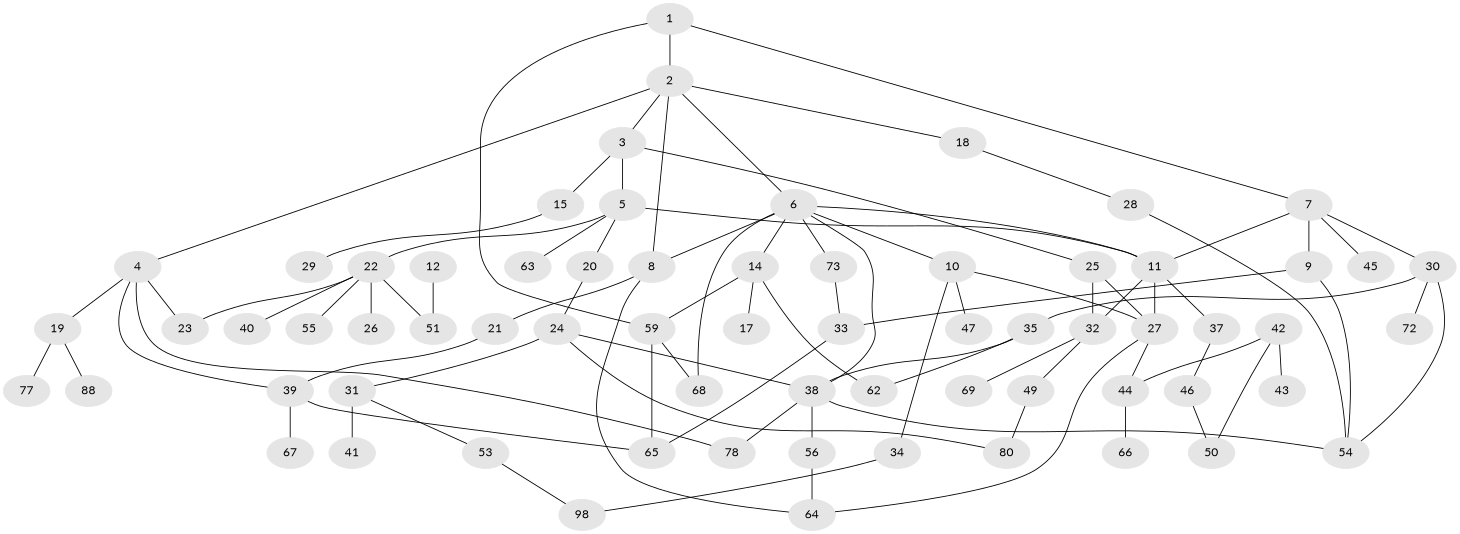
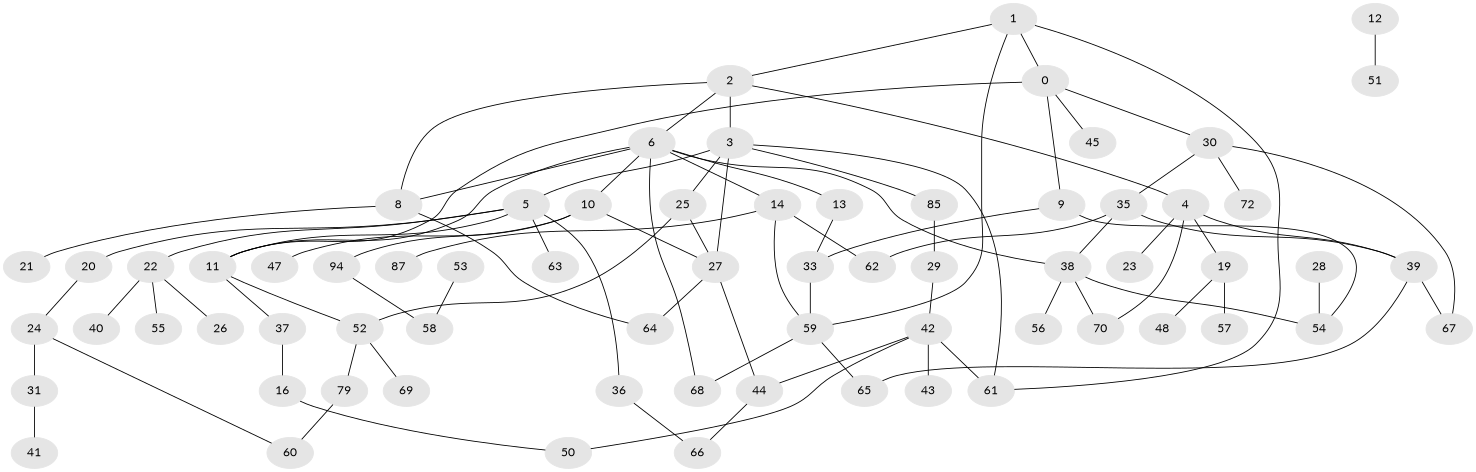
(963, 143) -> none
(561, 205) -> (934, 205)
(1309, 205) -> (1045, 81)
(834, 267) -> (840, 205)
none -> (932, 294)
(278, 298) -> none
(402, 298) -> none
(1155, 303) -> (723, 205)
(747, 329) -> (399, 267)
(1093, 329) -> (360, 329)
(393, 360) -> (1255, 236)
(684, 360) -> none
(1426, 372) -> (1378, 193)
(27, 391) -> (1224, 329)
(89, 391) -> (1162, 329)
none -> (619, 391)
none -> (991, 391)
(1031, 391) -> (344, 391)
(1187, 391) -> (282, 391)
(749, 394) -> (810, 298)
(402, 414) -> none
(732, 453) -> (1100, 329)
(897, 453) -> (337, 267)
(1007, 453) -> (290, 453)
(812, 484) -> none
(582, 515) -> (430, 329)
